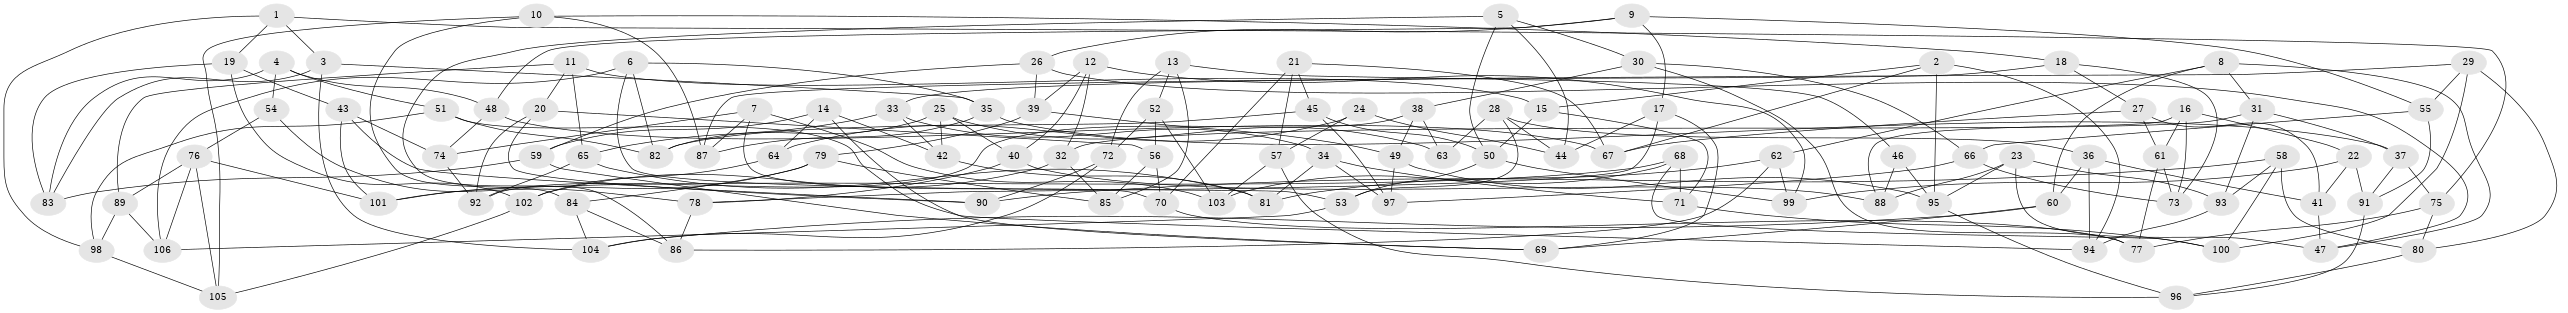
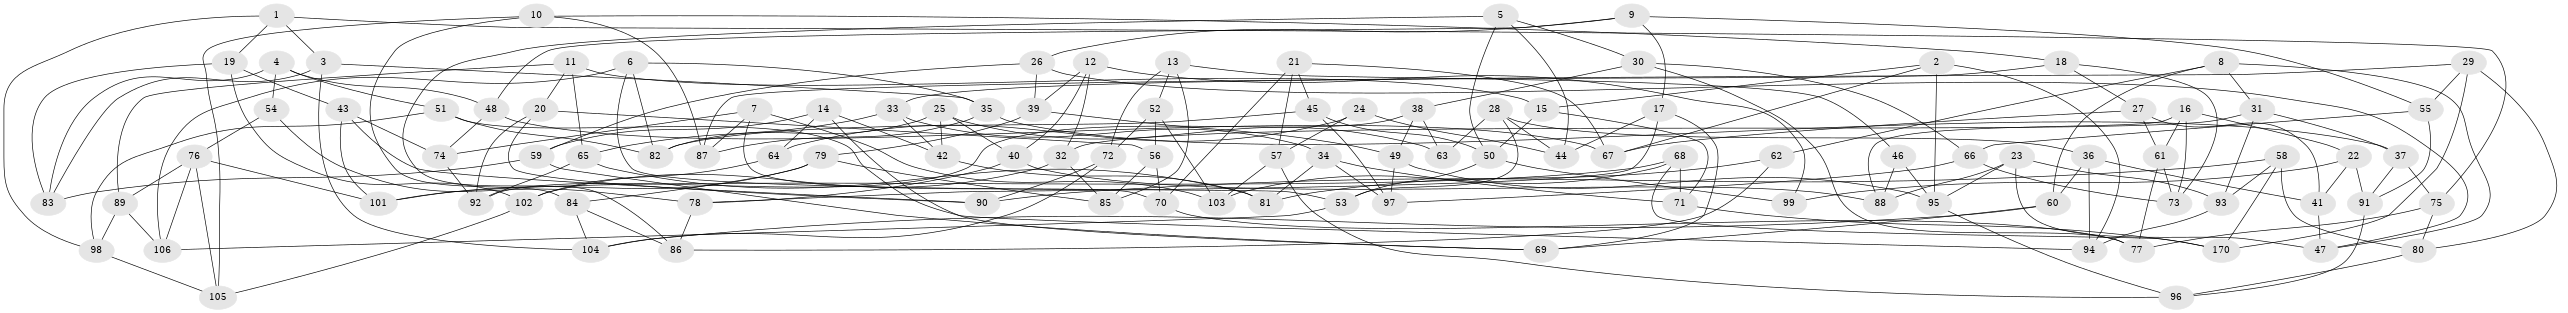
(1785, 186) -> none
(2221, 251) -> (2221, 251)
